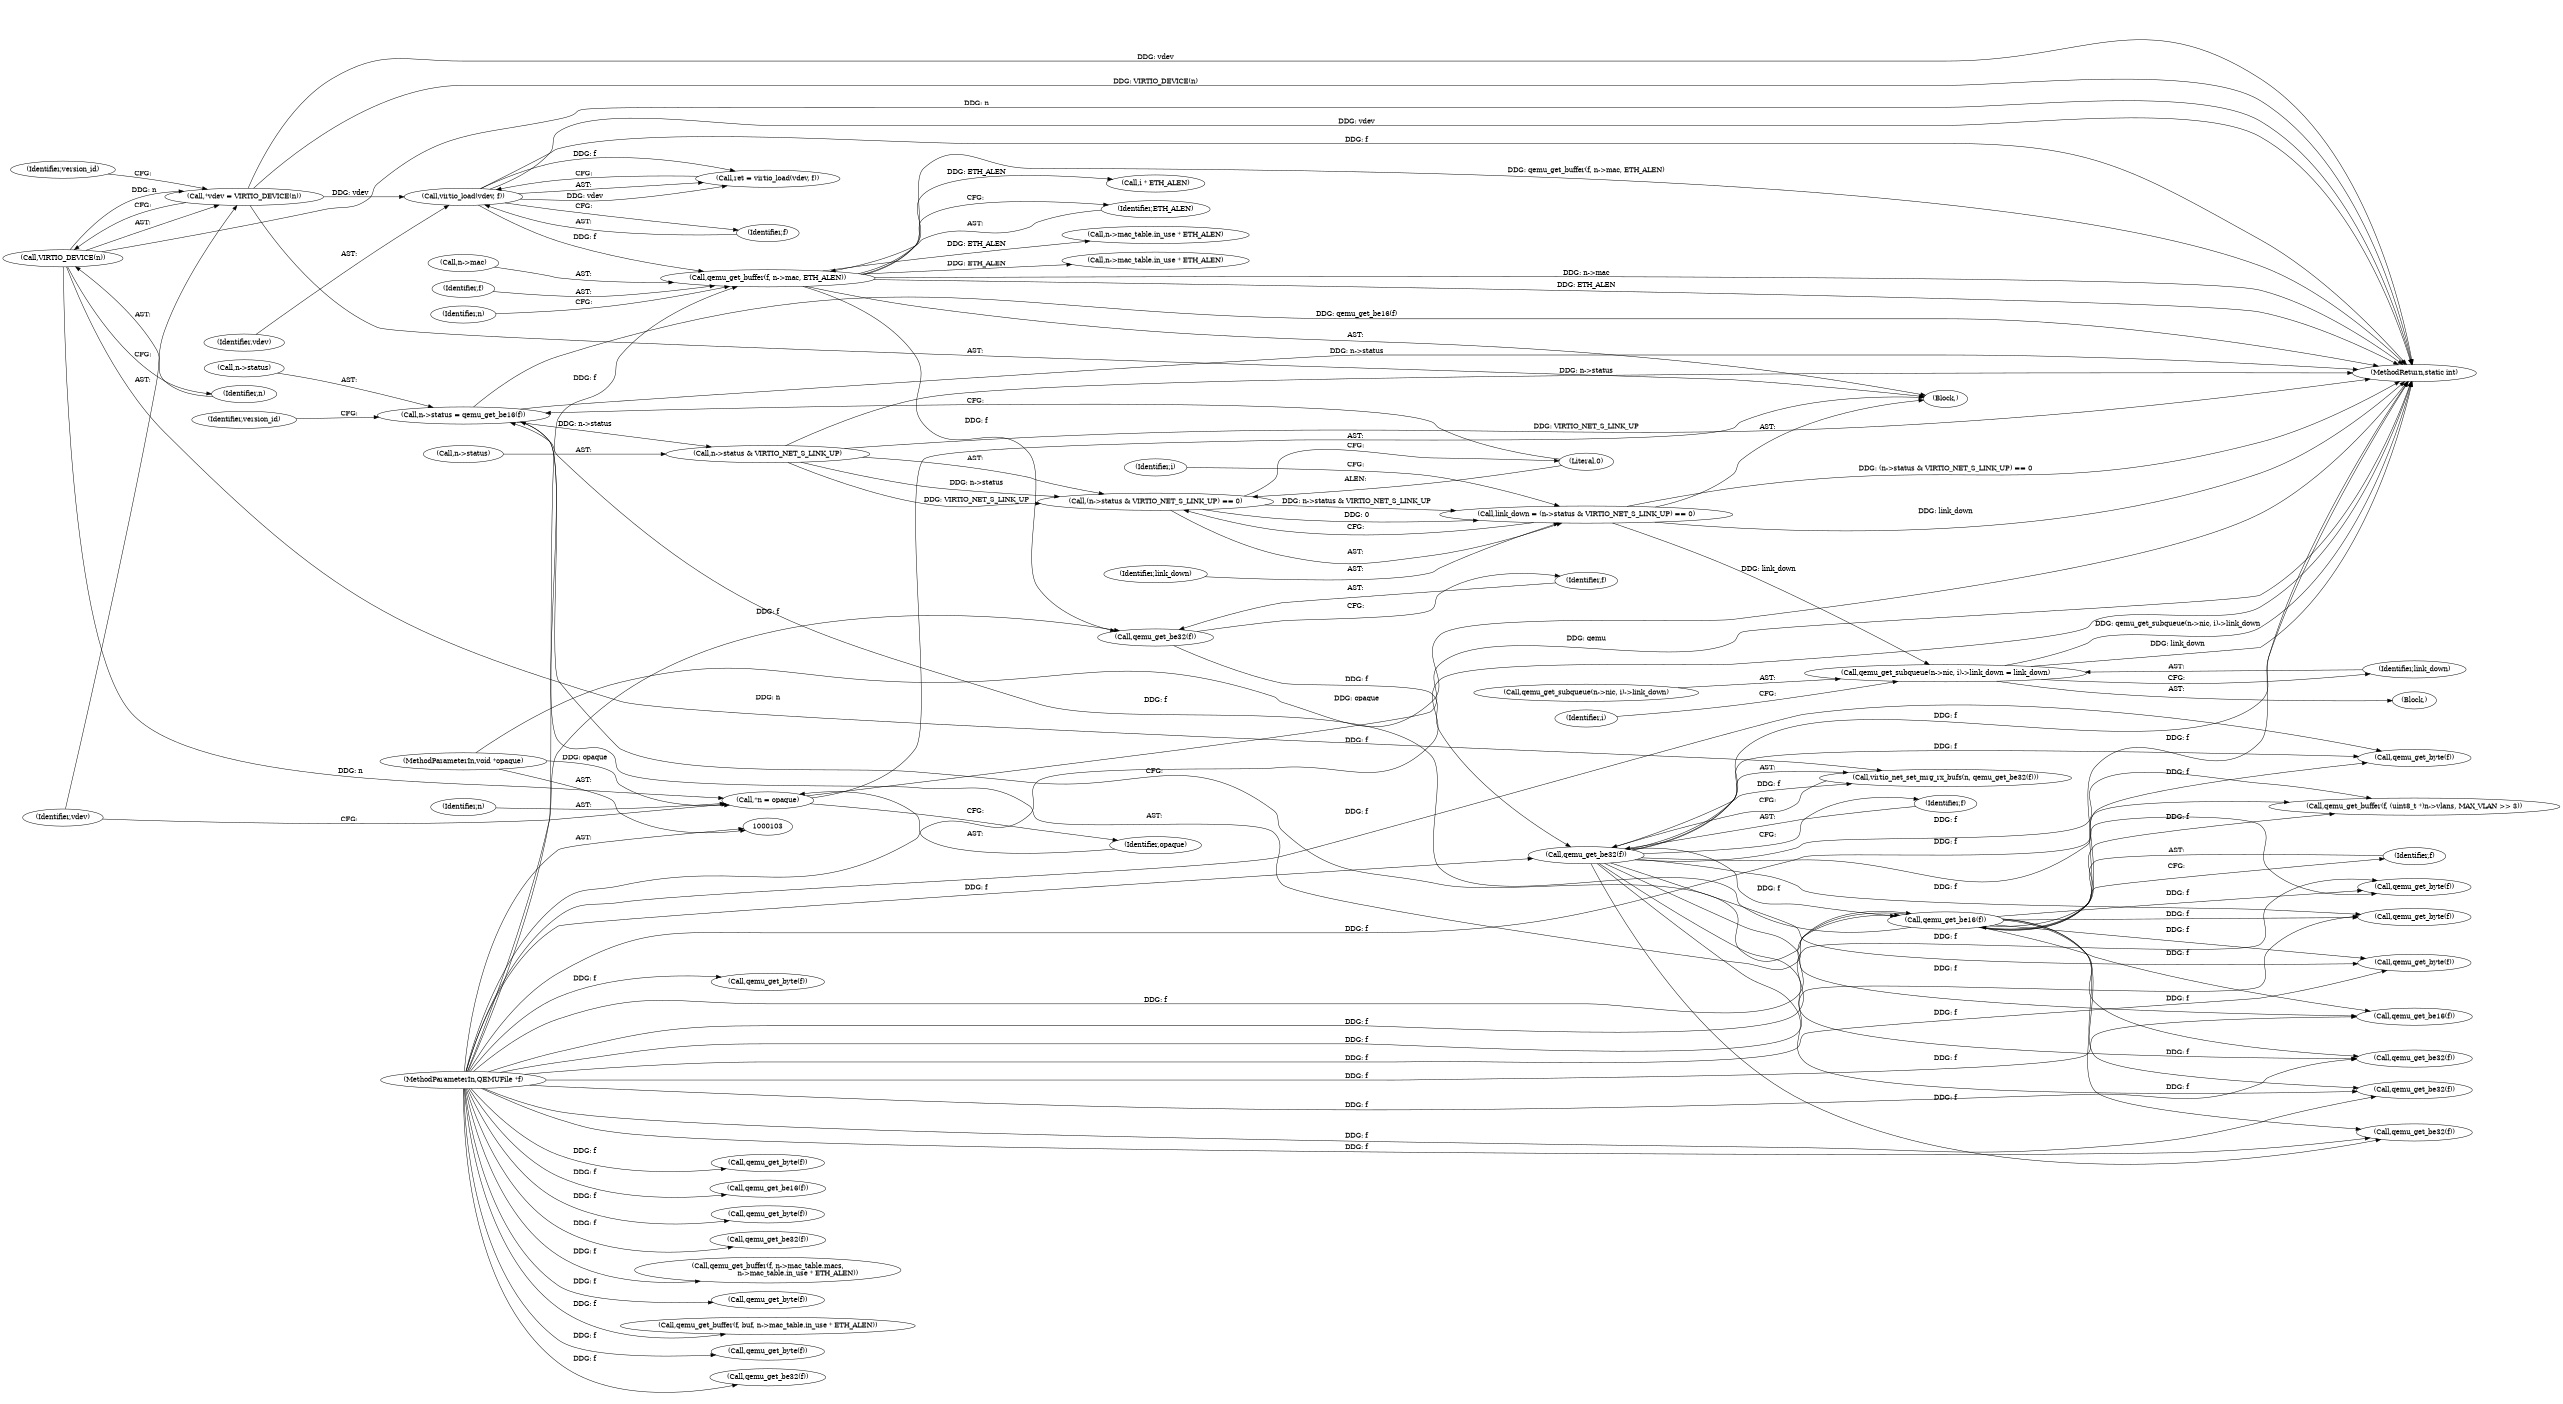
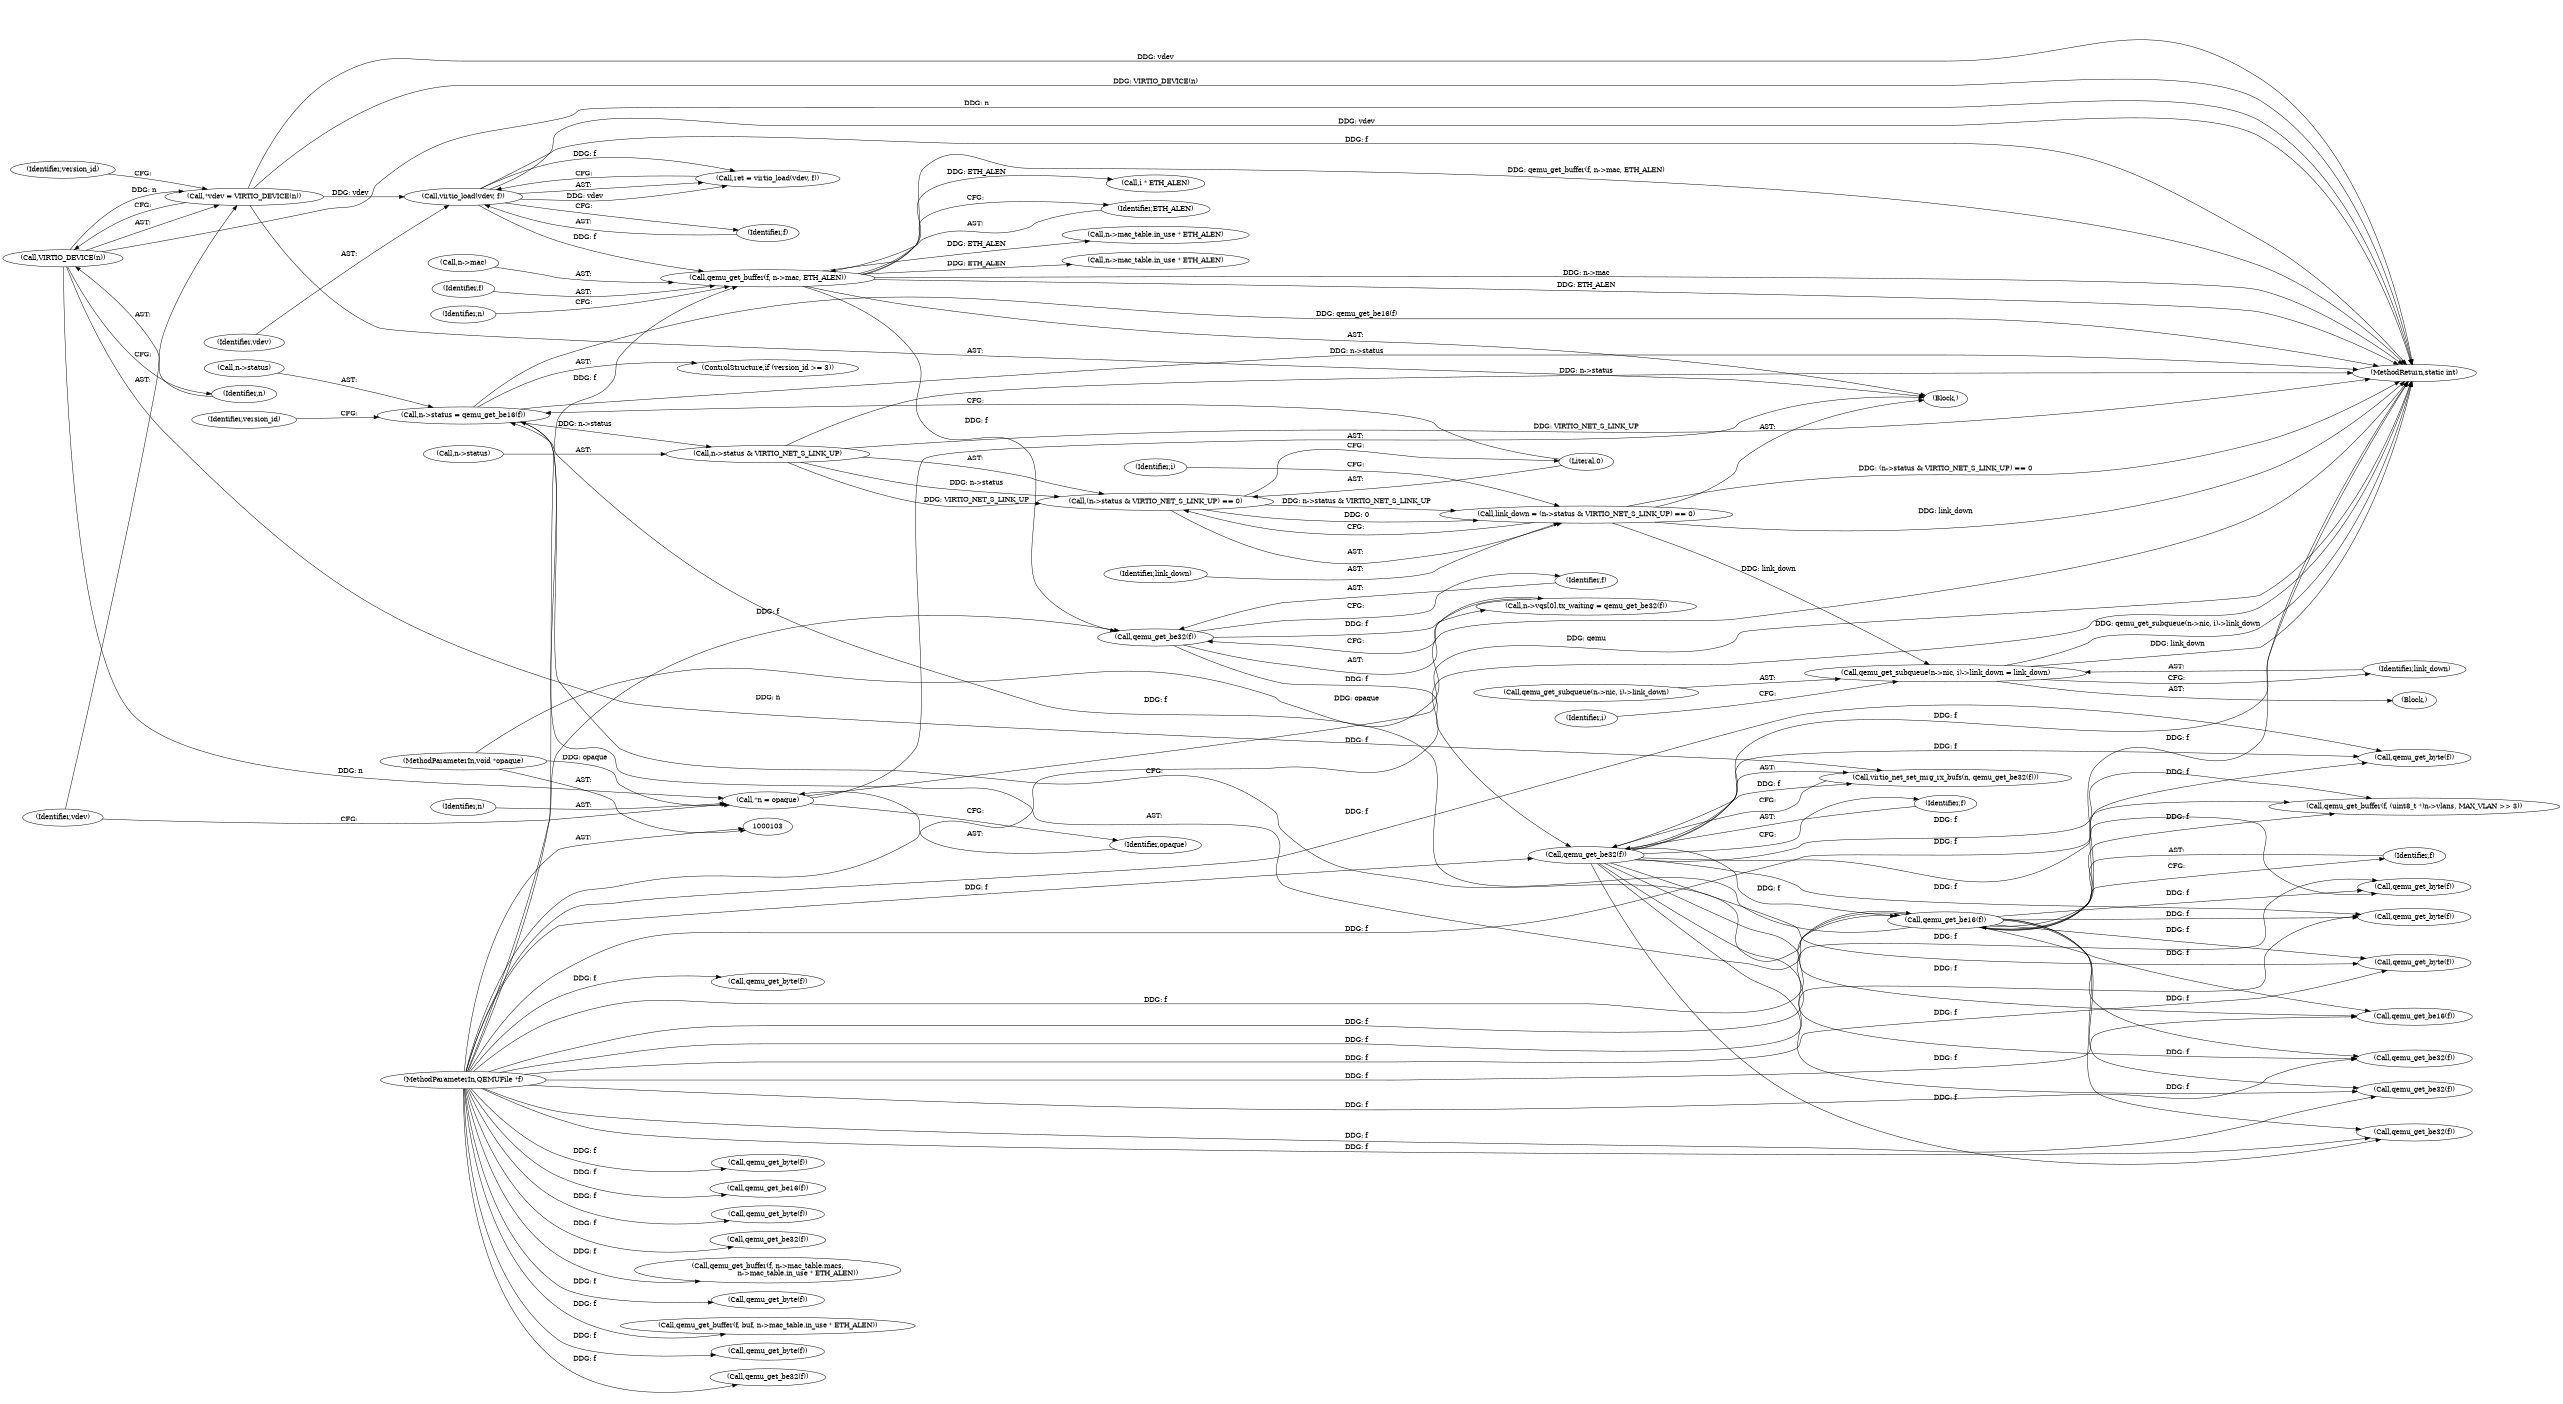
none -> (768, 368)
(1357, 480) -> (1357, 480)
none -> (1586, 607)
